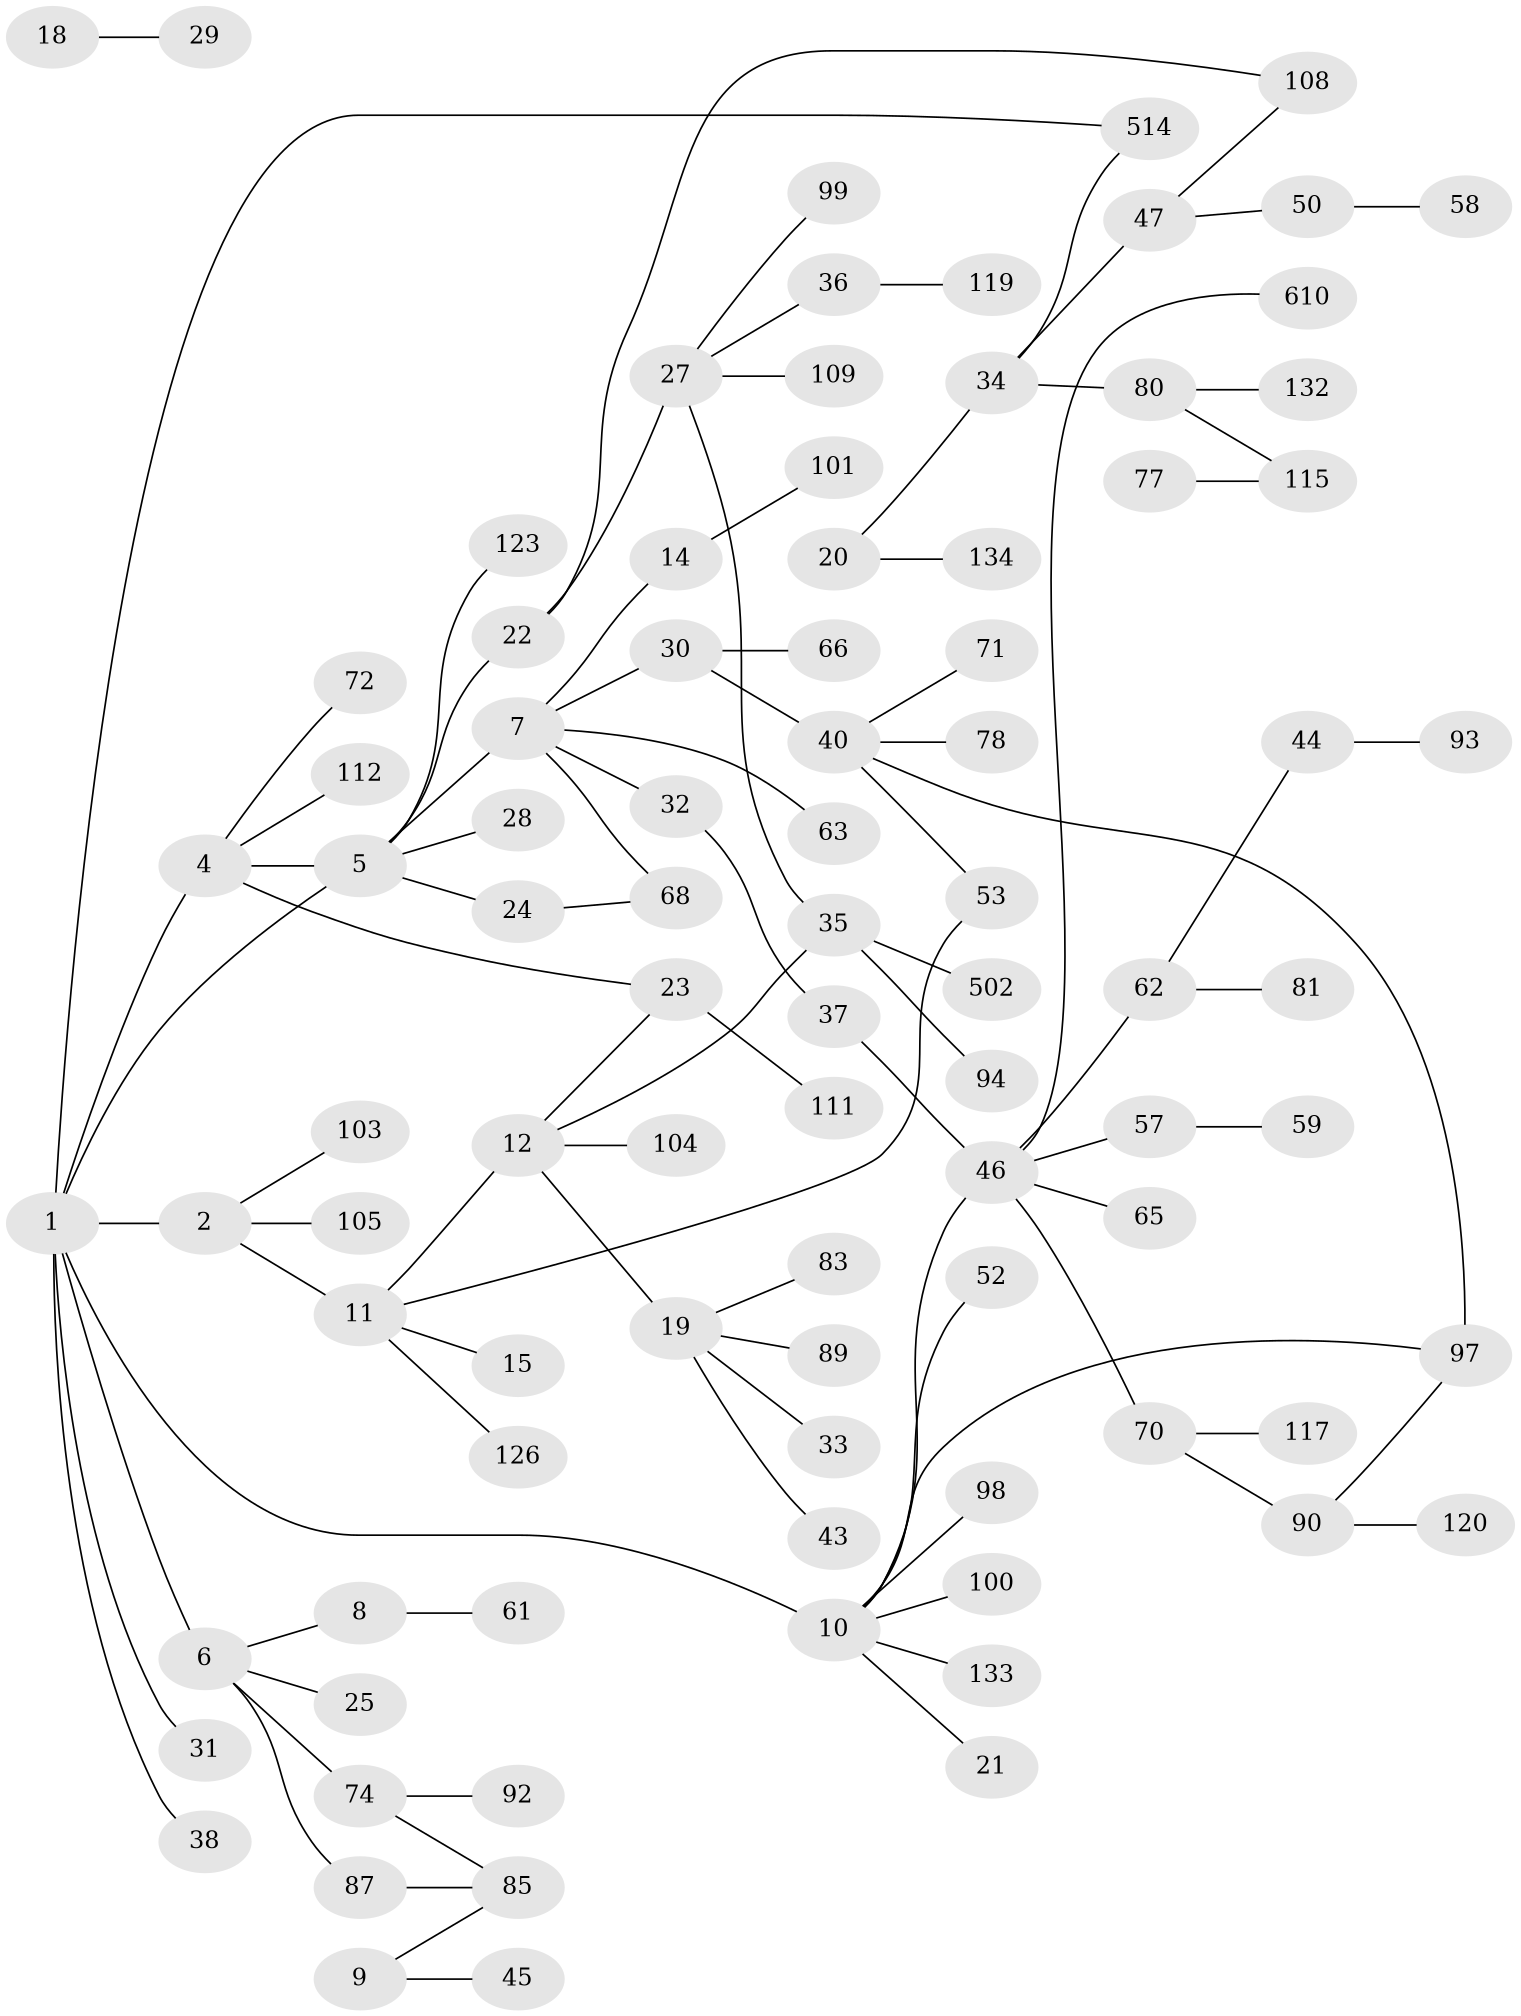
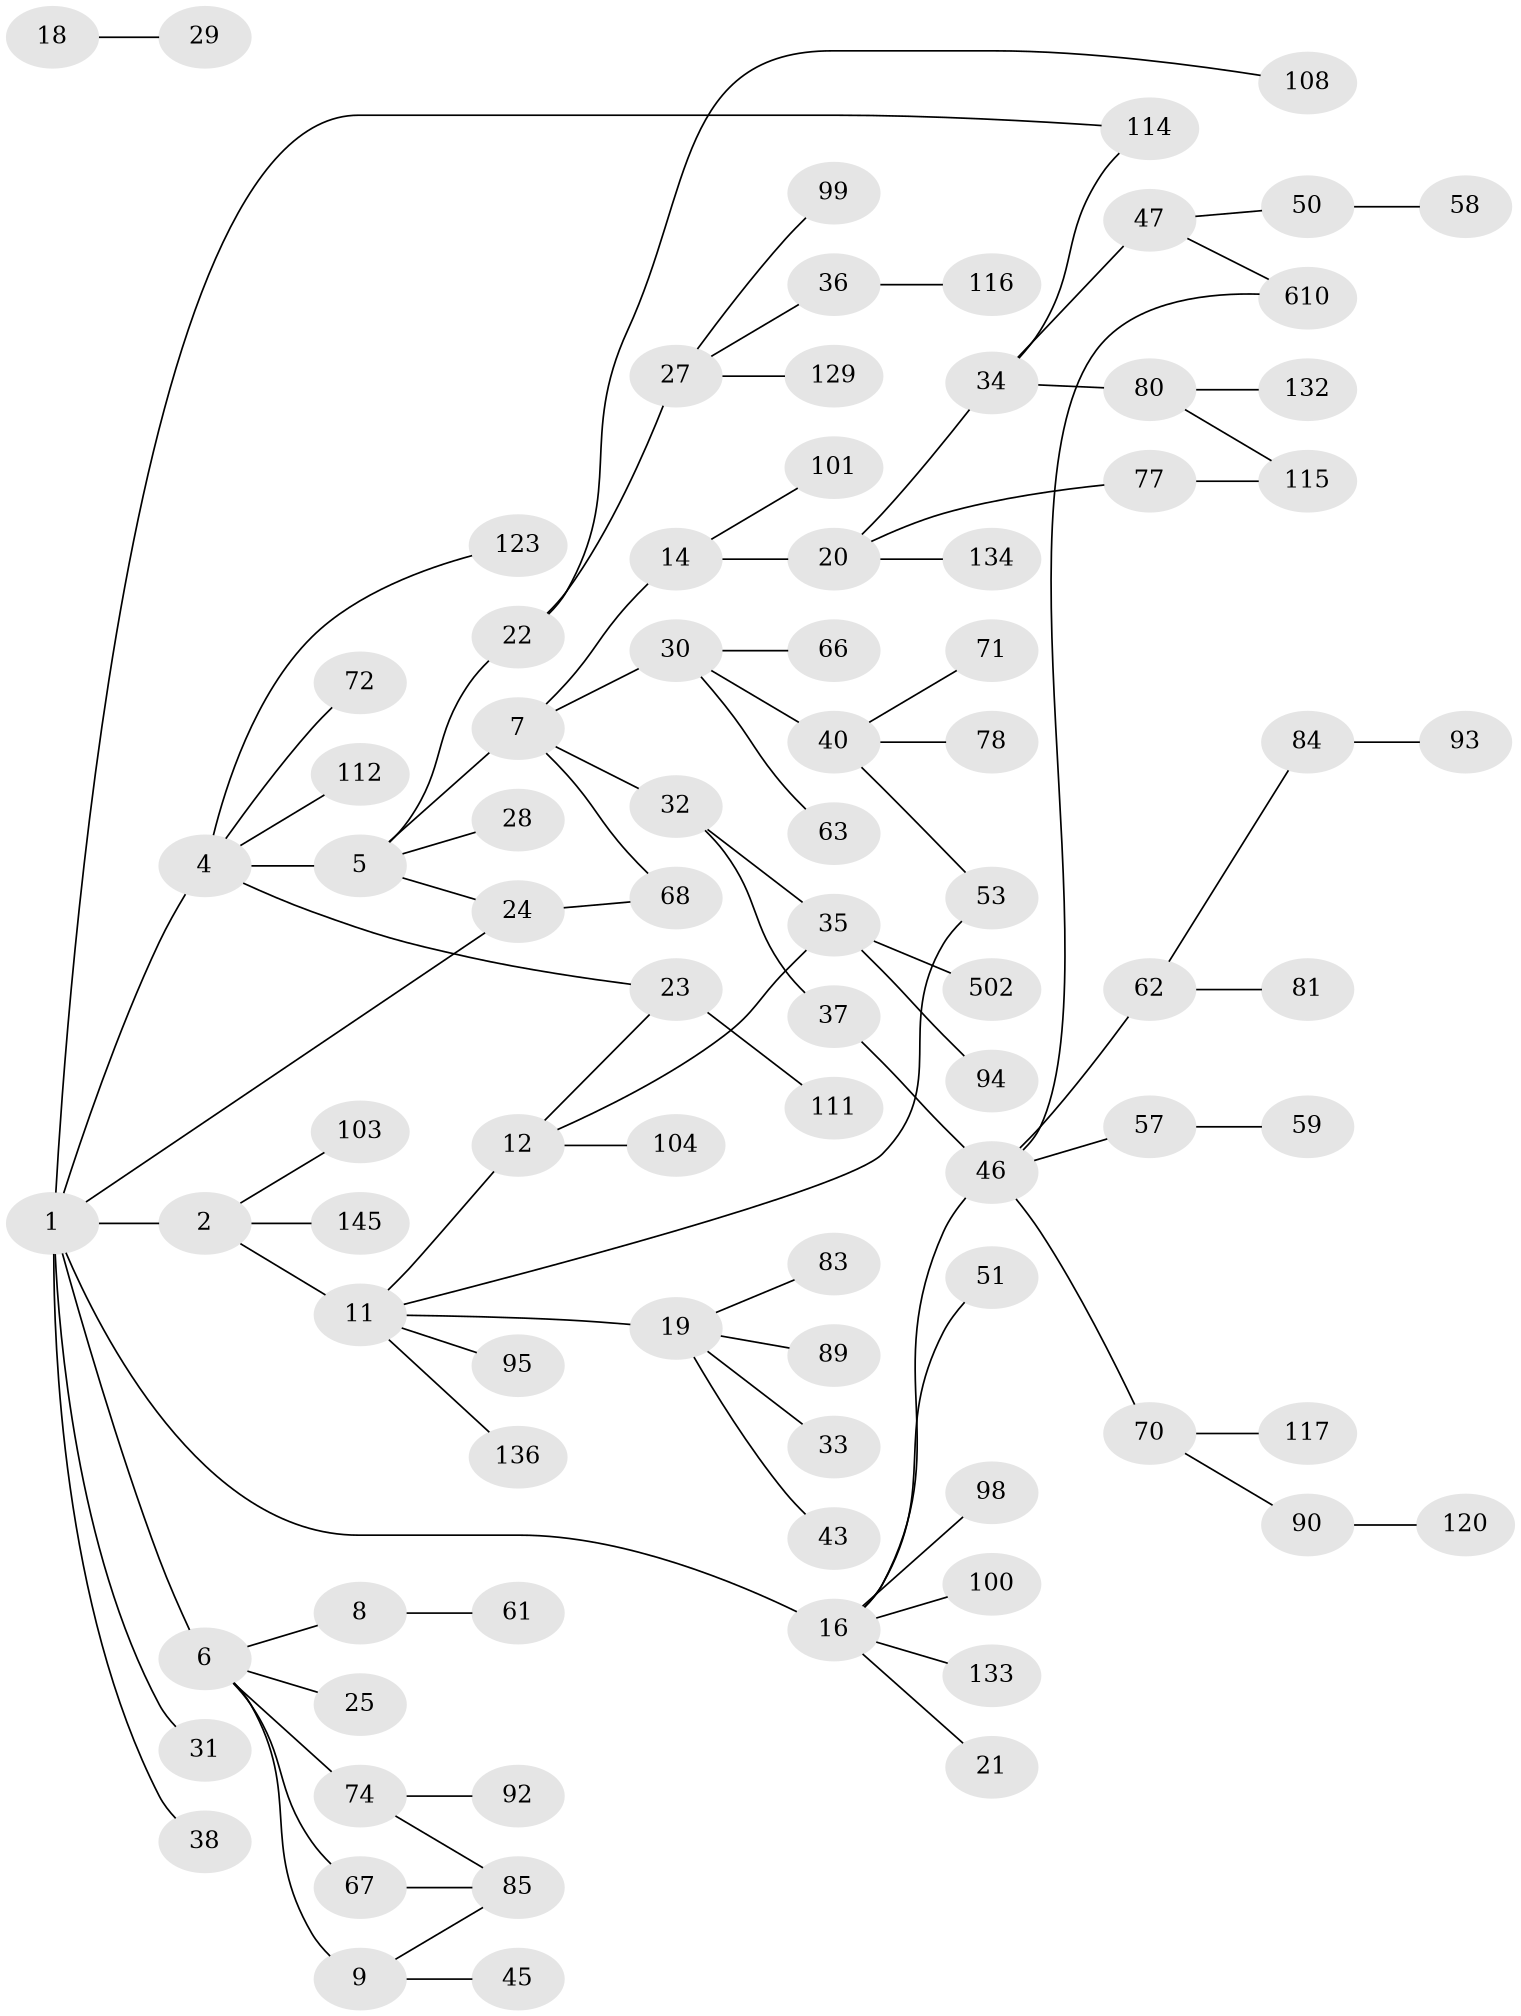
(1150, 129) -> (1150, 129)
(1228, 152) -> (1228, 259)
(992, 285) -> (992, 285)
(834, 376) -> (834, 376)
none -> (985, 503)
none -> (755, 559)
(741, 670) -> (755, 866)
(439, 706) -> (298, 653)
(1308, 742) -> (1308, 742)
(692, 750) -> (752, 744)
(170, 1018) -> (286, 1067)
(1150, 1218) -> none
(360, 1223) -> (360, 1223)
(597, 1237) -> (519, 1318)
(992, 1278) -> (992, 1278)
(1466, 1356) -> none
(518, 1366) -> (518, 1366)
(518, 1457) -> (518, 1457)
(834, 1630) -> (834, 1630)
none -> (281, 1820)
(360, 1888) -> (360, 1888)
